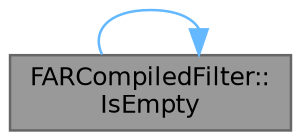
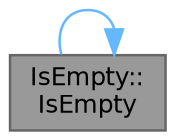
(150, 93) -> (88, 93)
